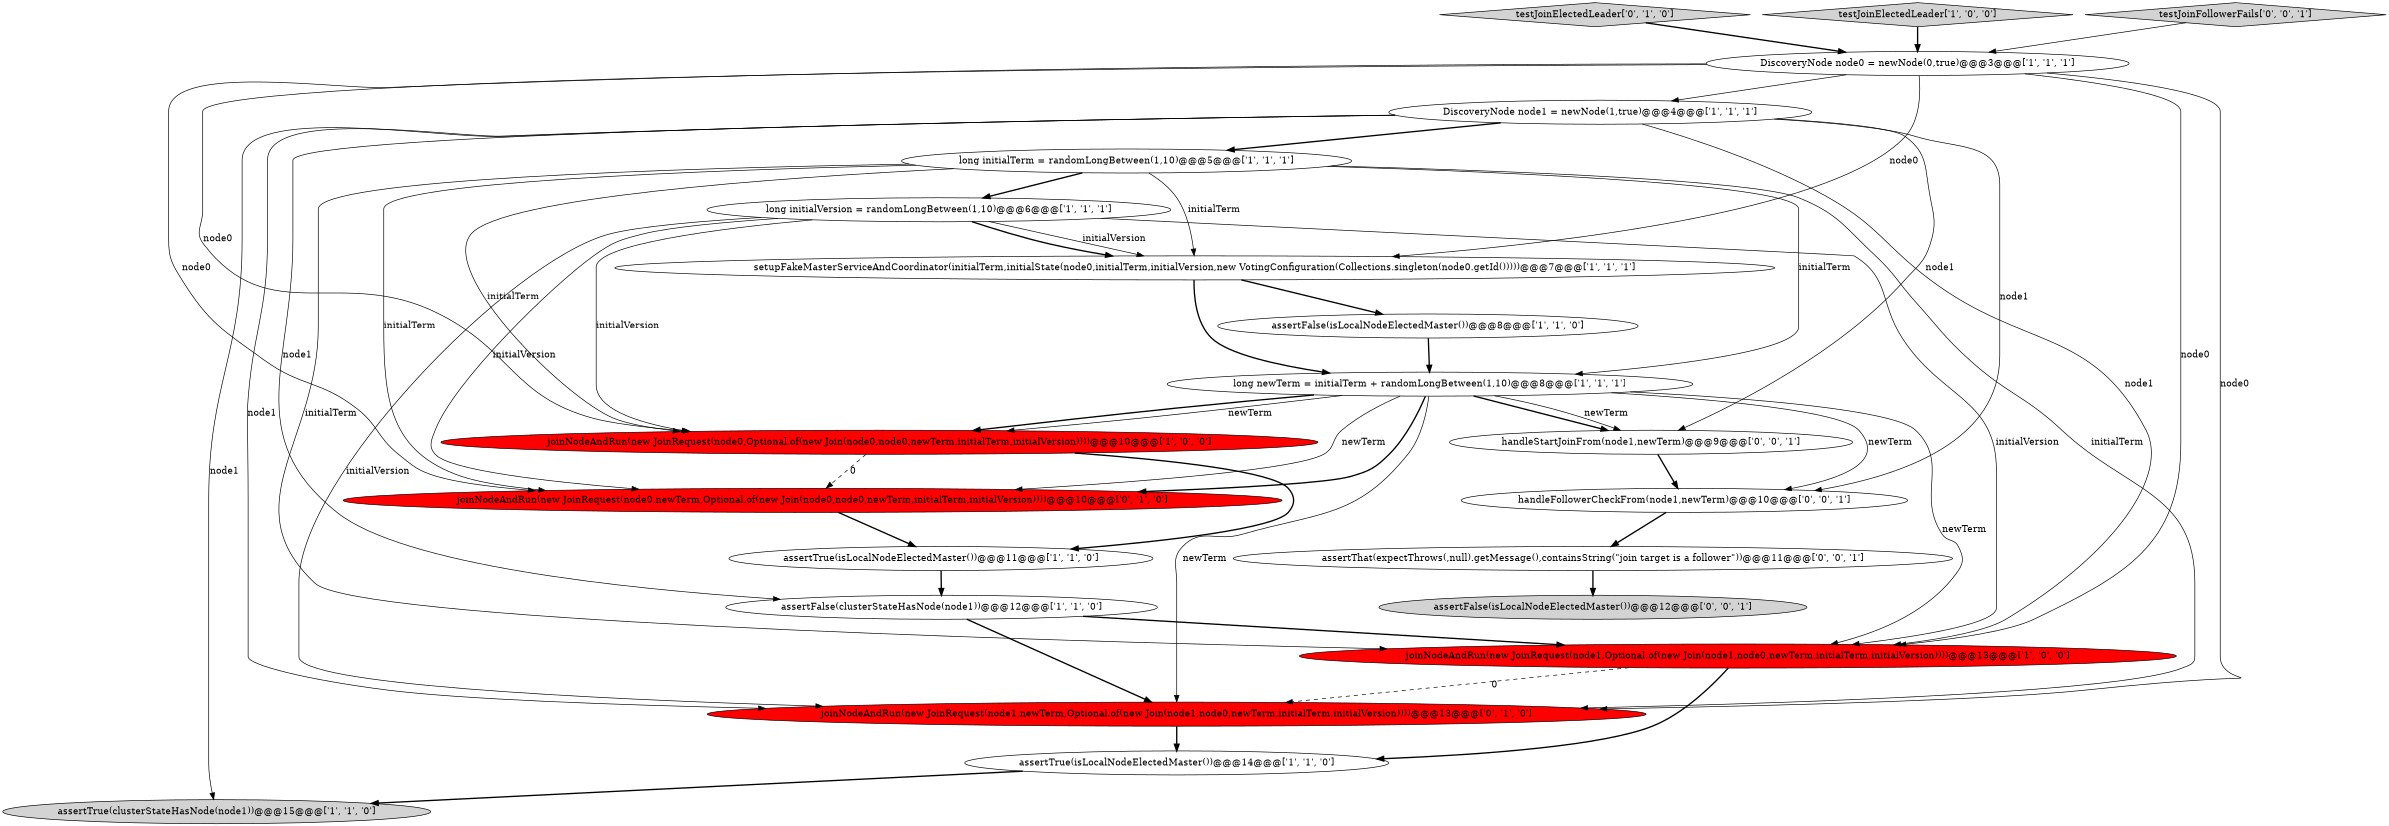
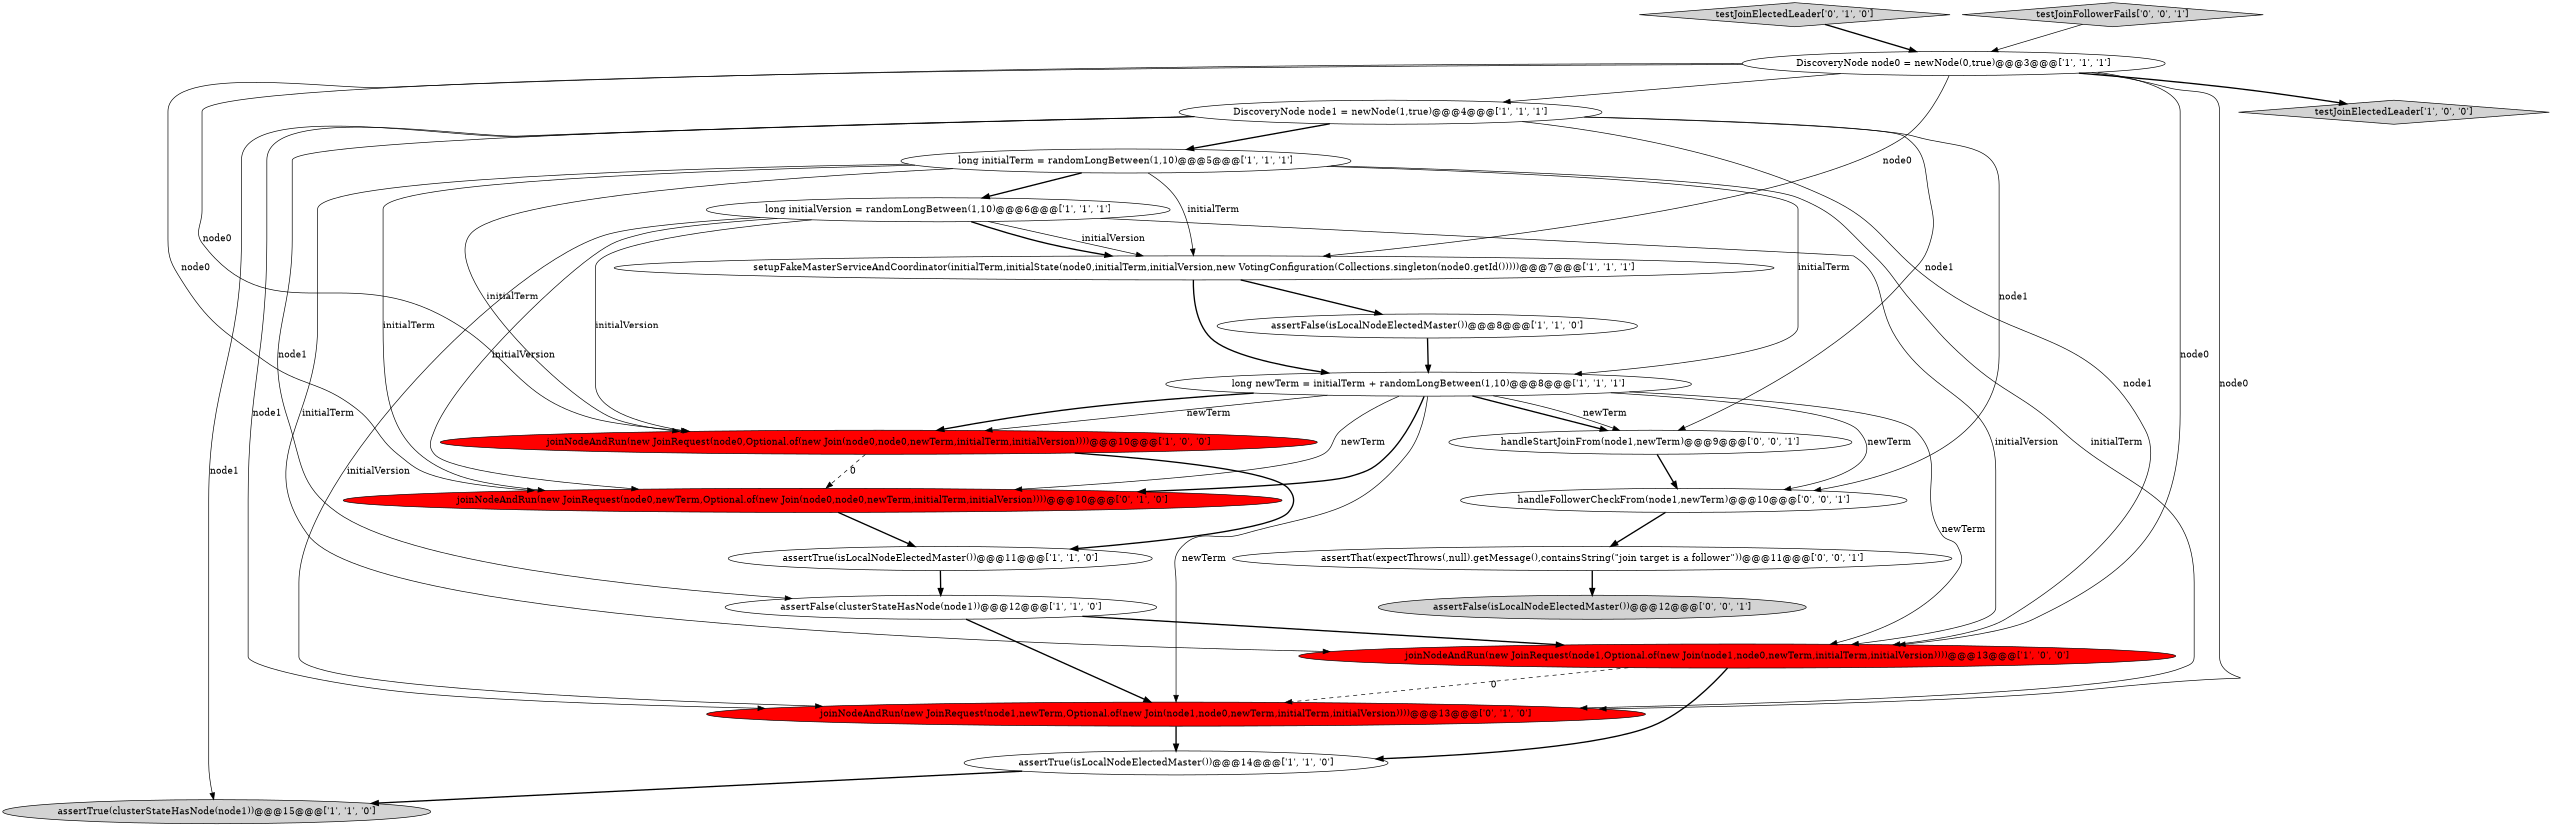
(1918, 36) -> (2210, 85)
